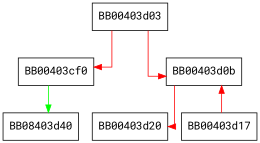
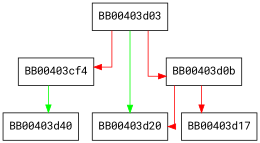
none -> (130, 68)
(56, 72) -> (56, 72)
(222, 103) -> (202, 95)
(41, 127) -> (41, 127)
